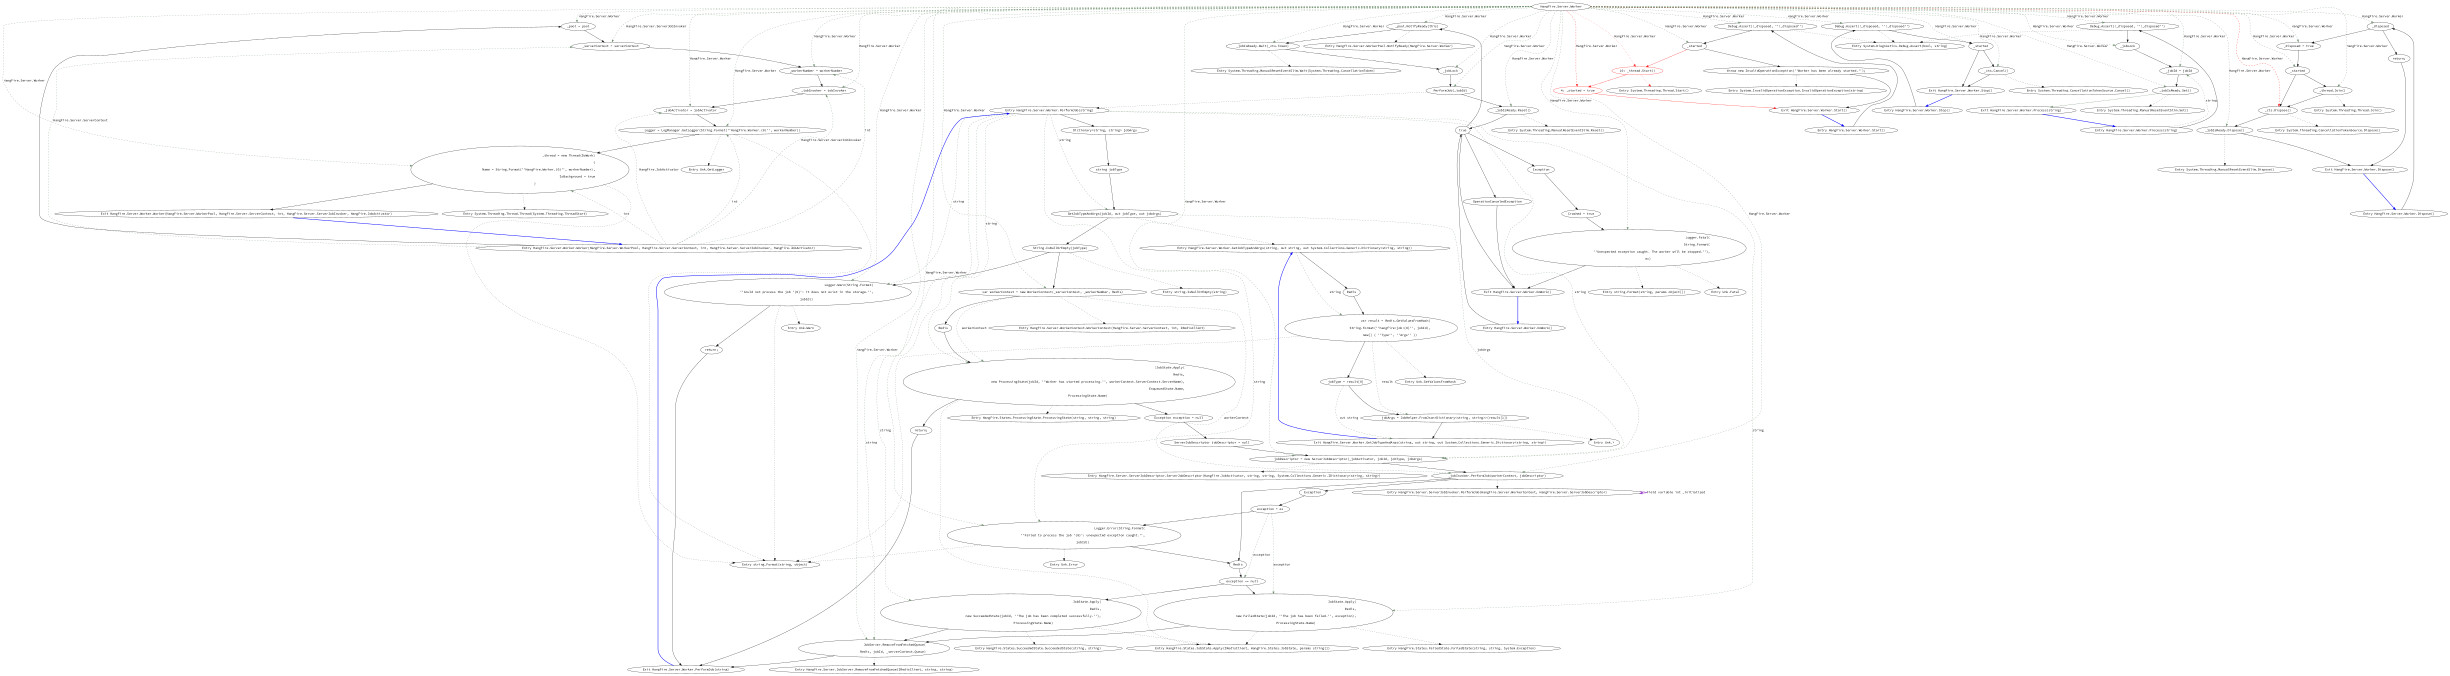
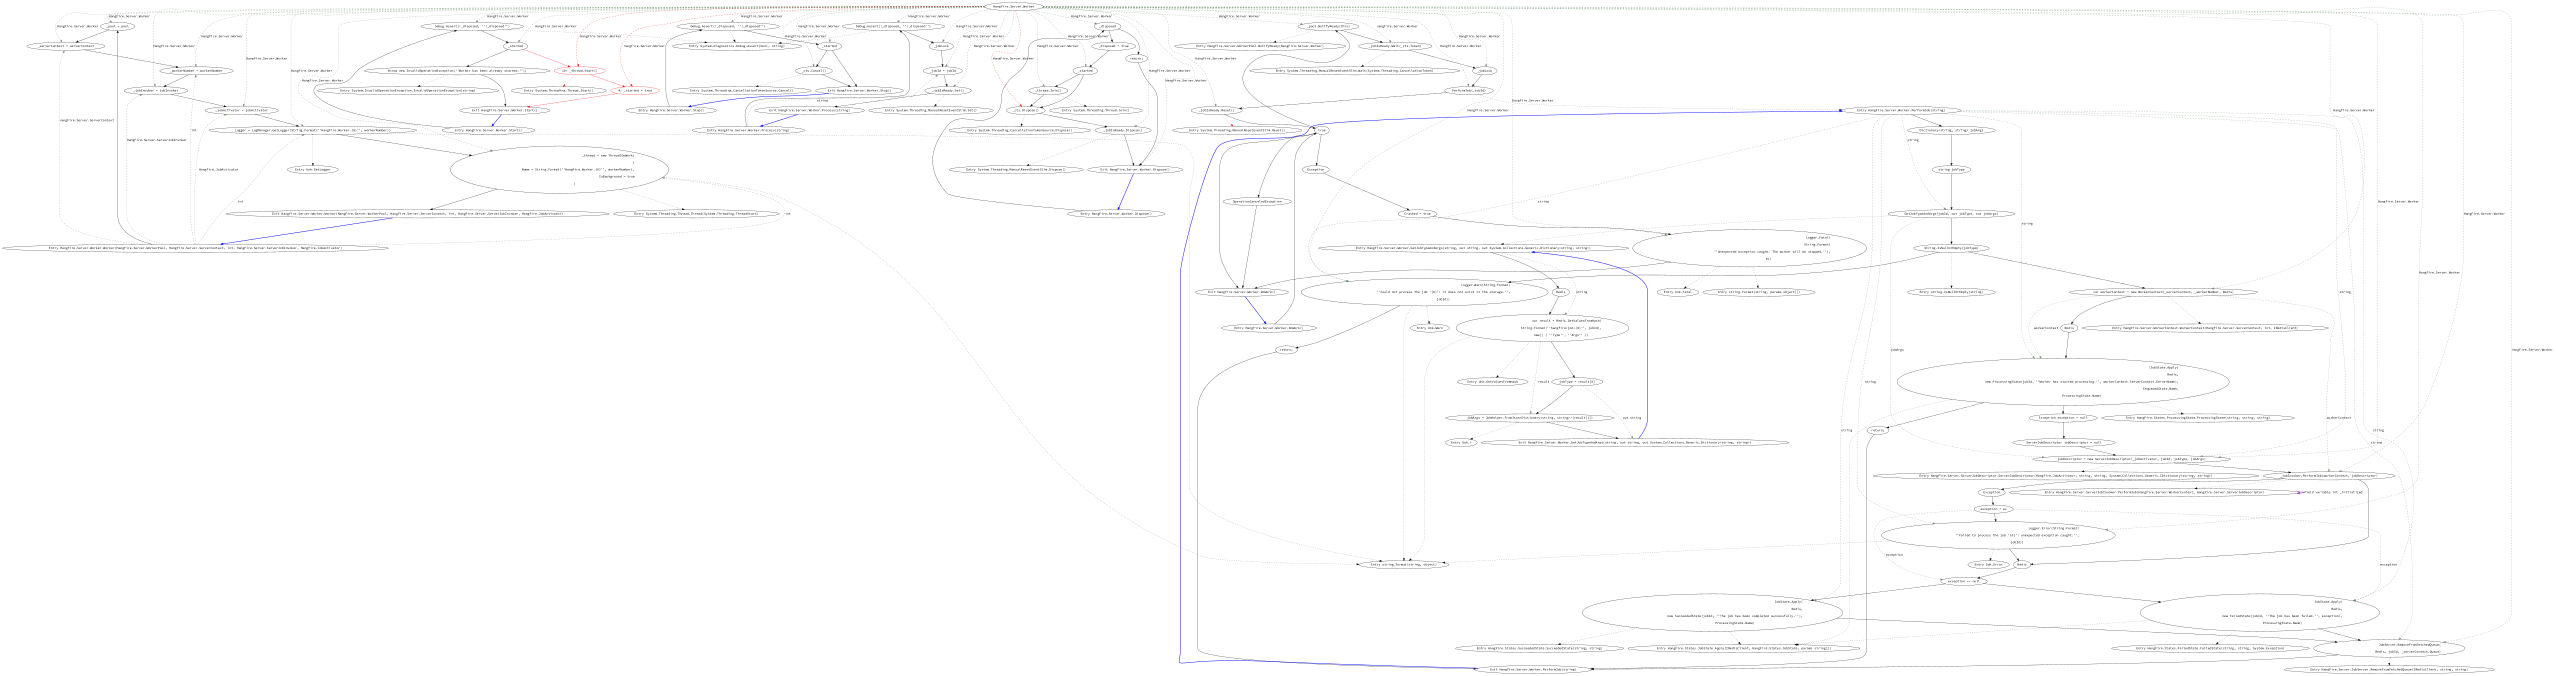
(1949, 8) -> (1176, 58)
(657, 26) -> (78, 26)
(1607, 32) -> (764, 8)
(2106, 100) -> (884, 100)
(1533, 120) -> (1226, 120)
